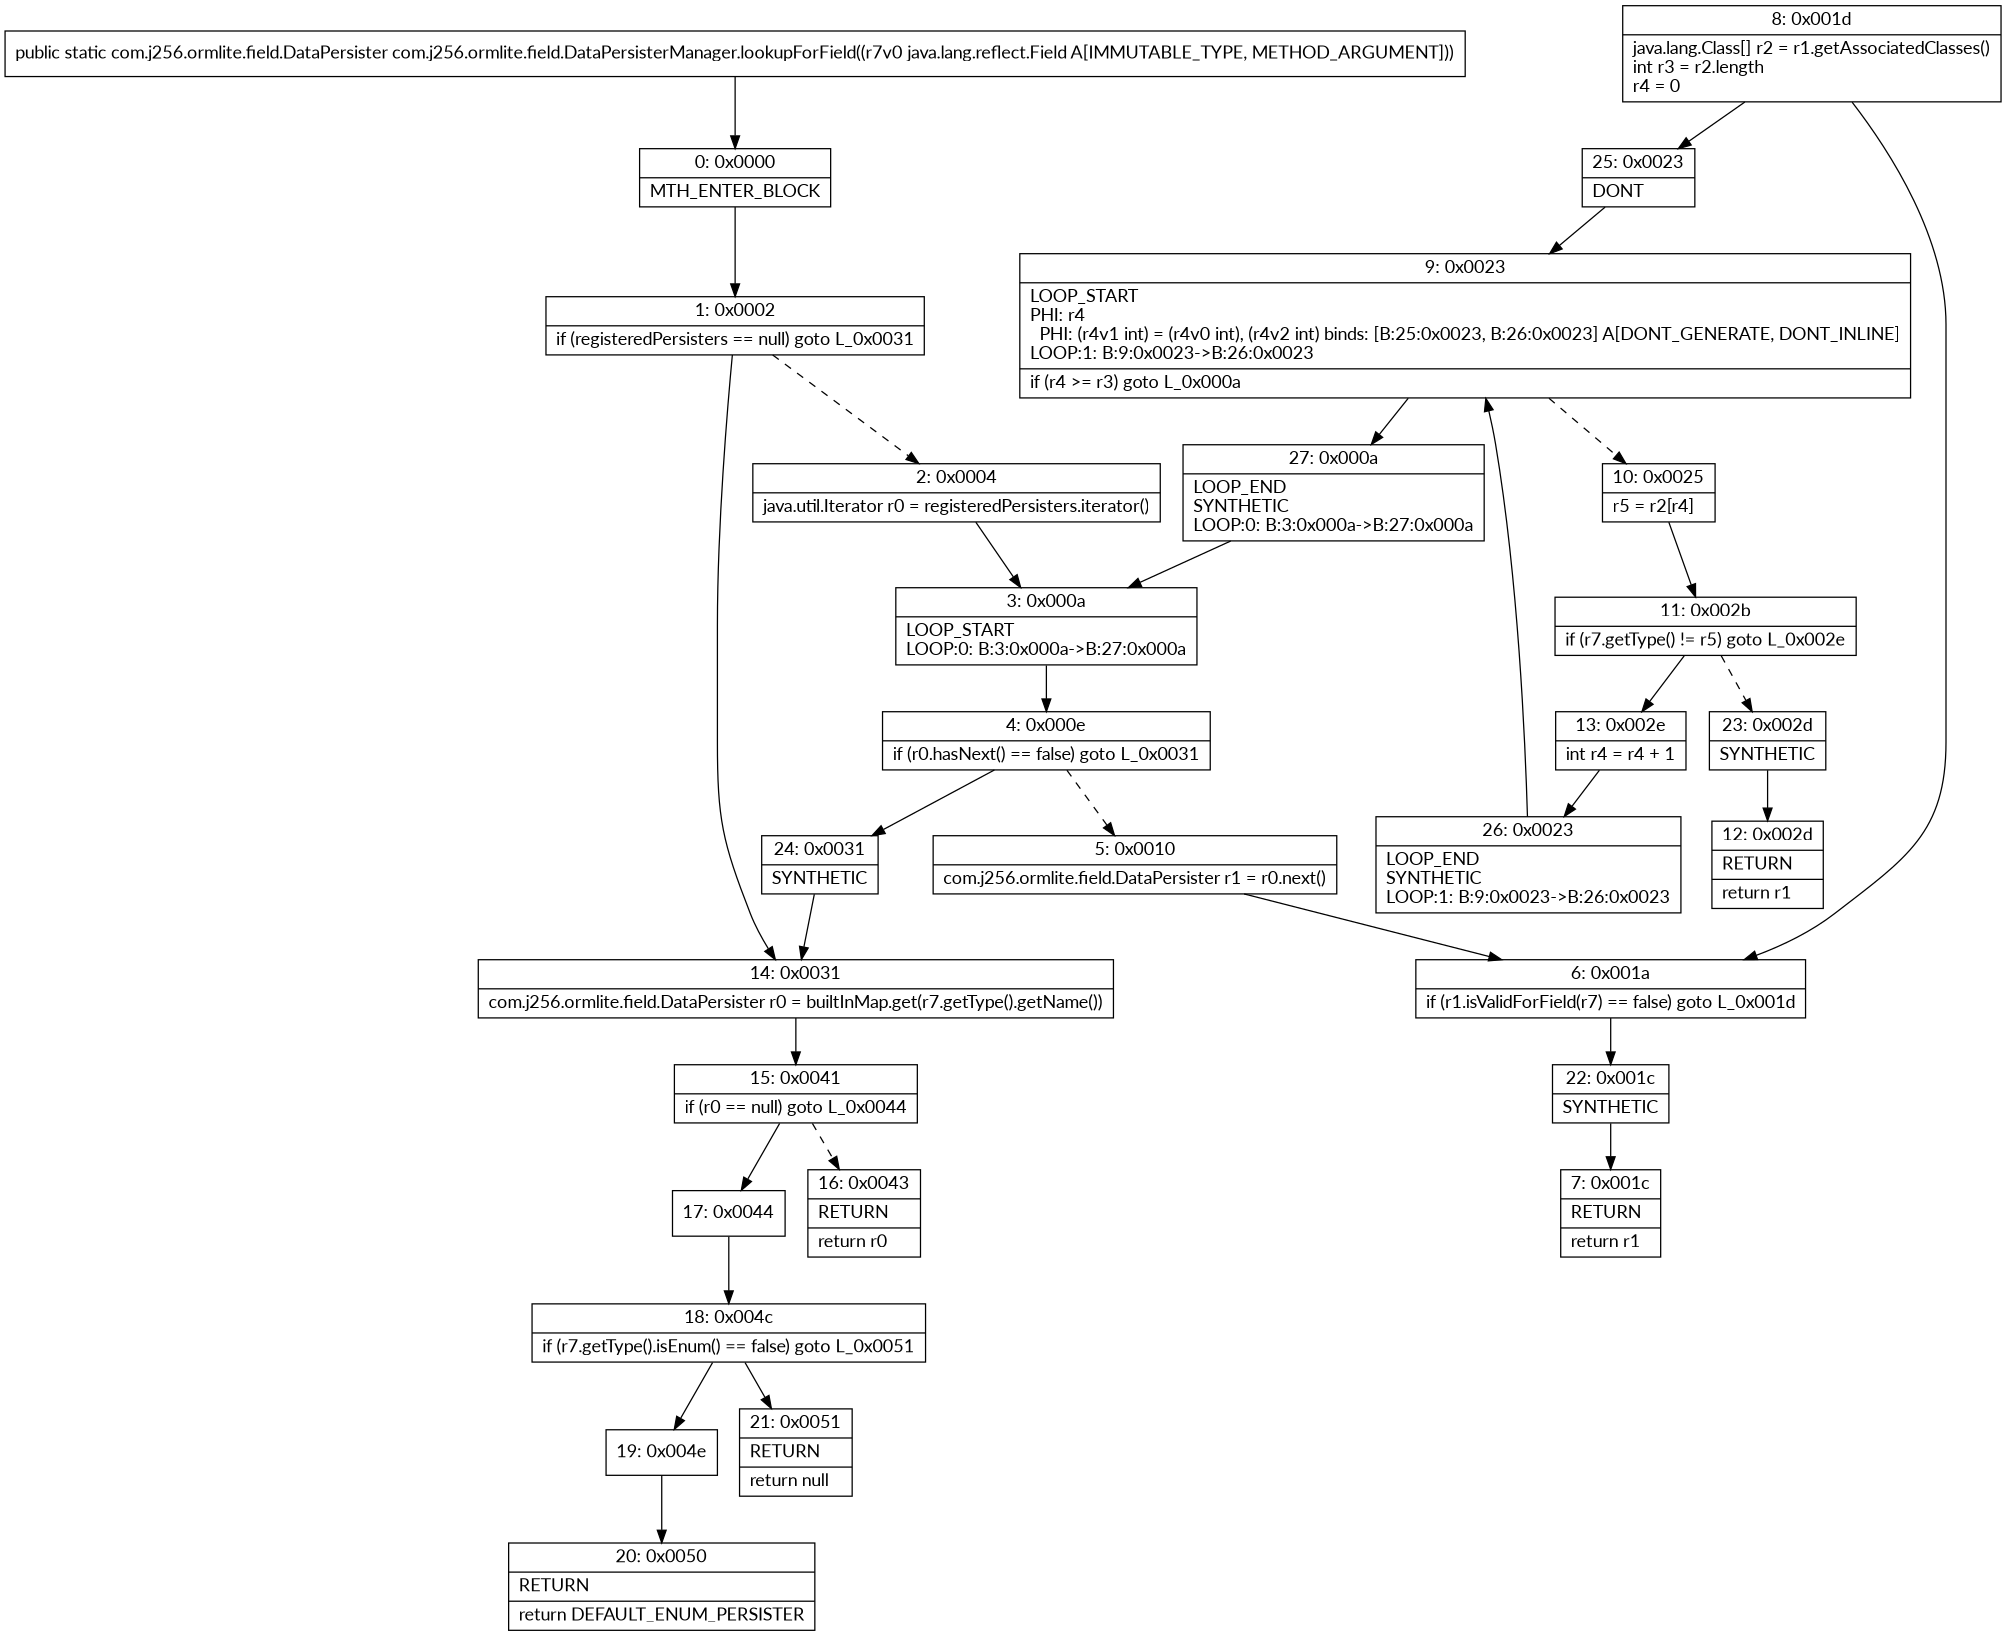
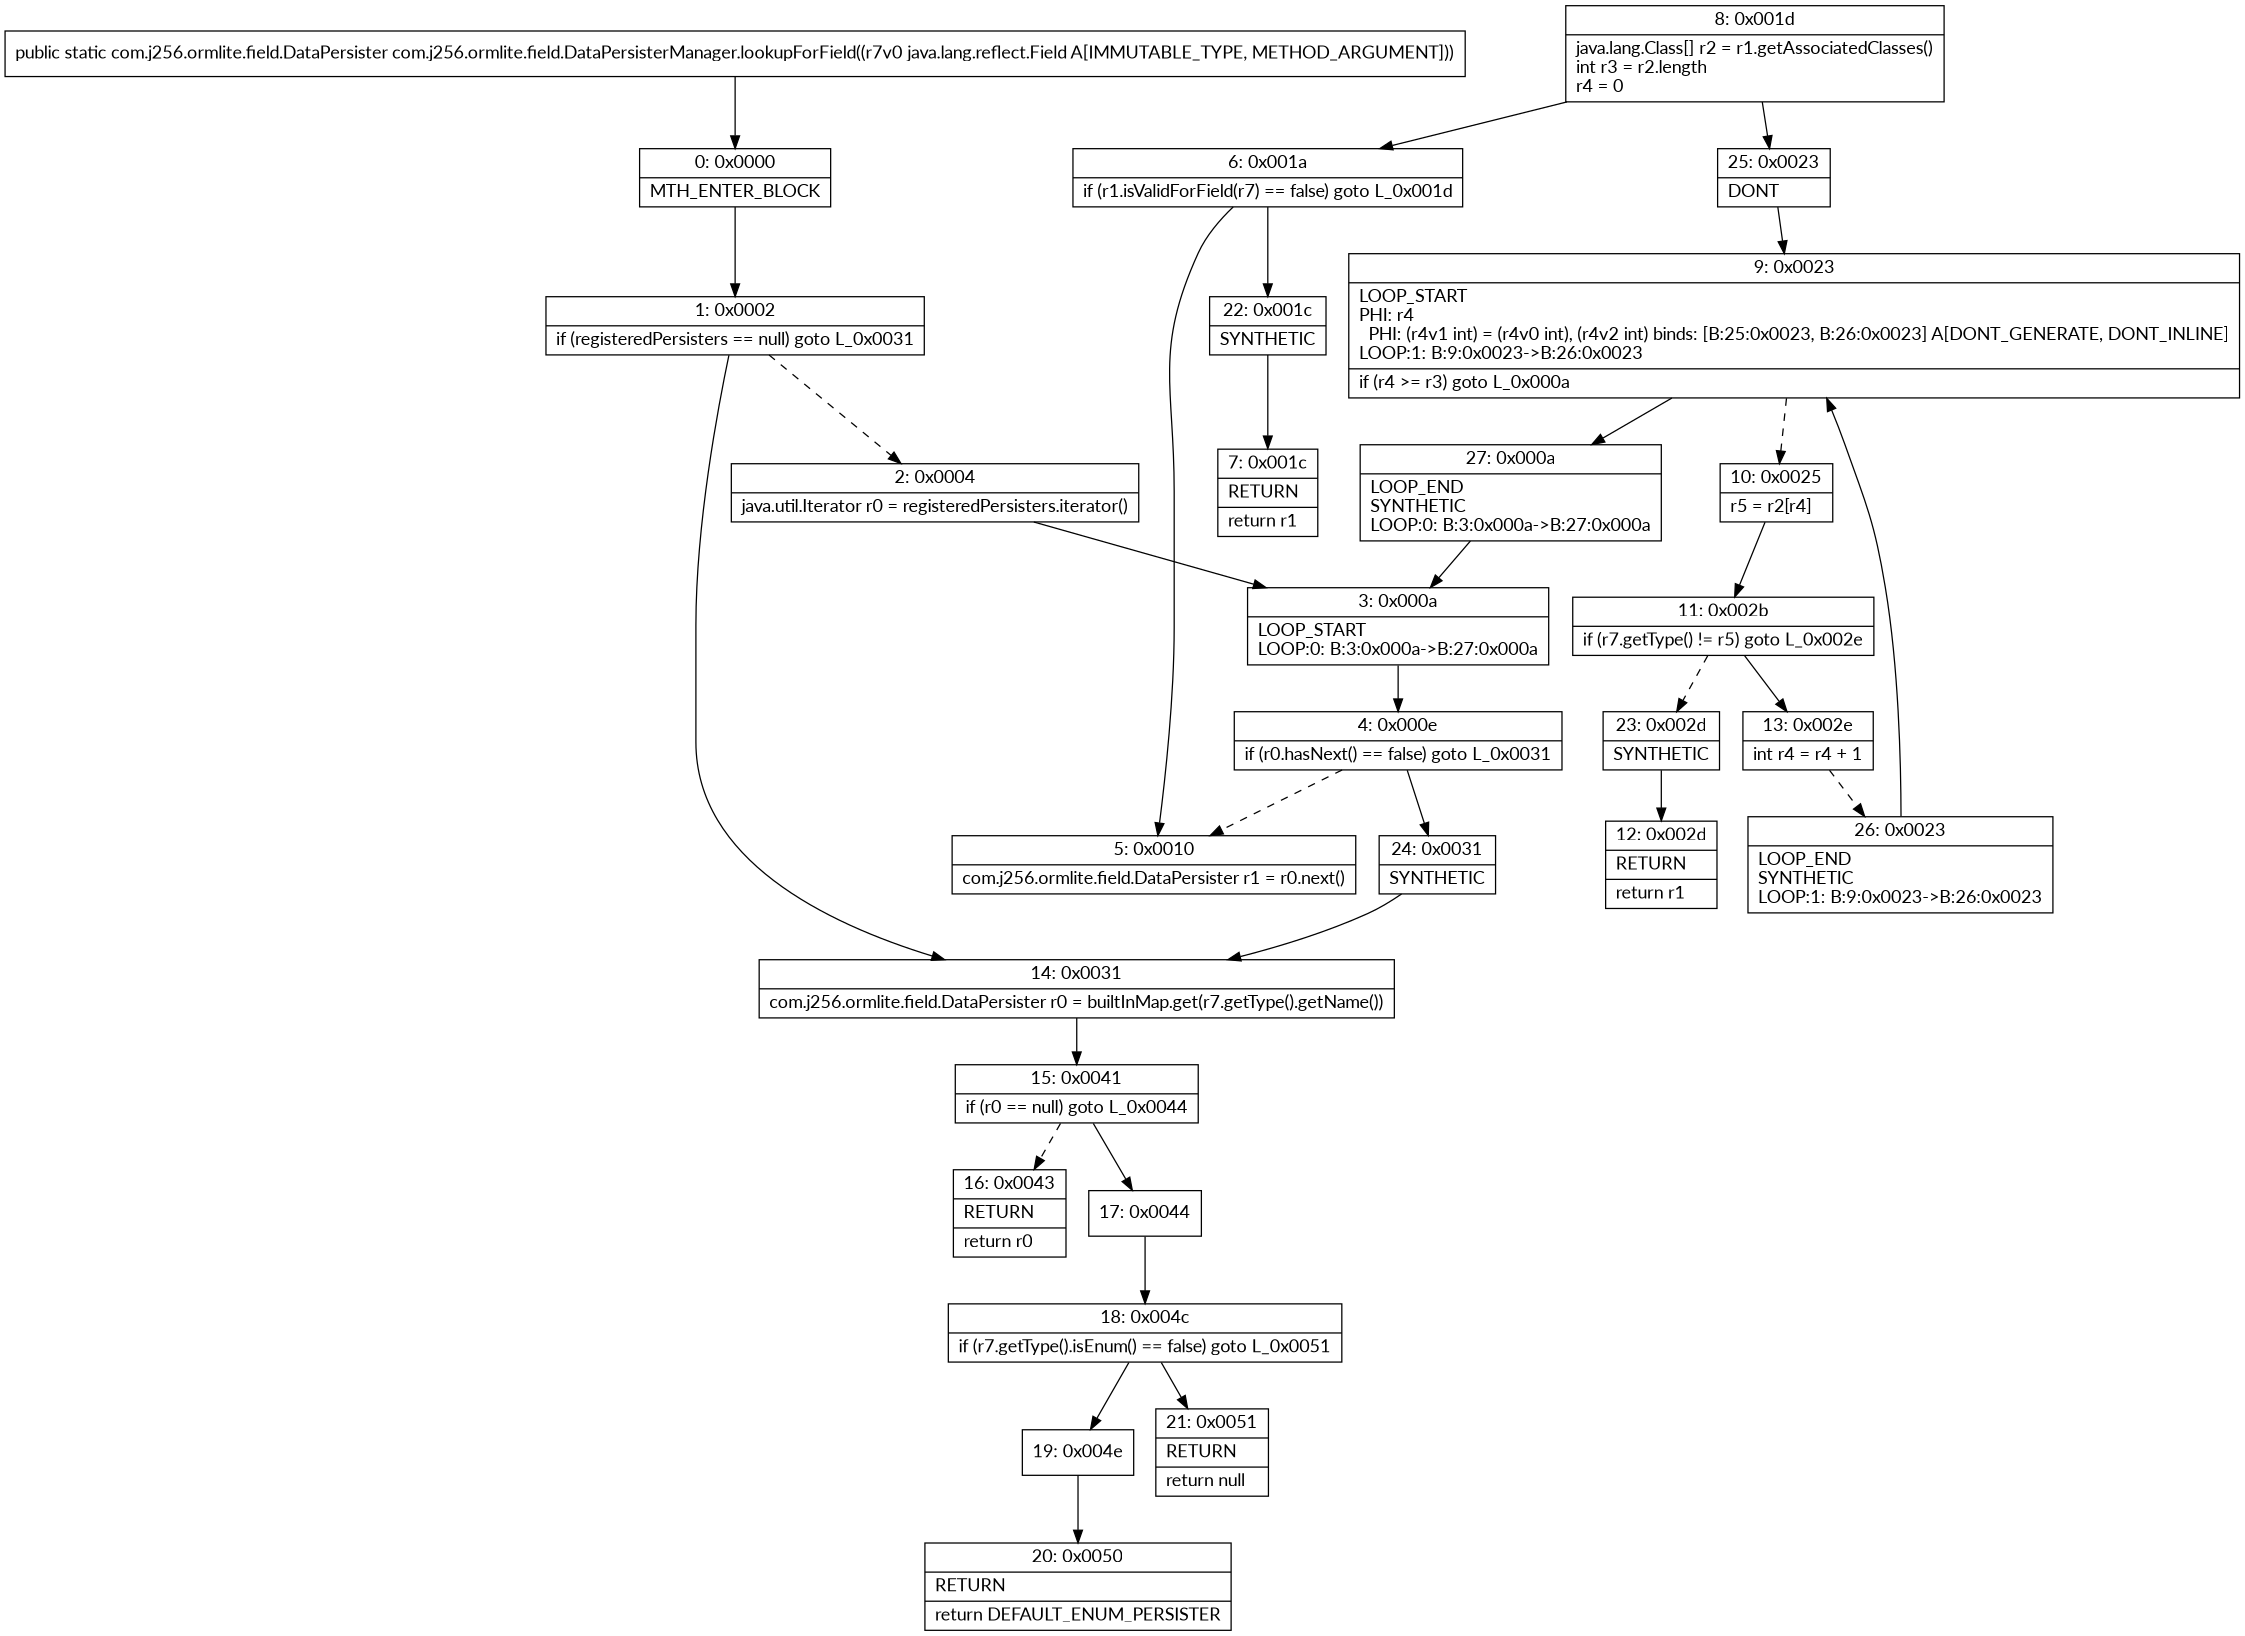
(1586, 788) -> (1843, 788)
(1367, 925) -> (1174, 507)
